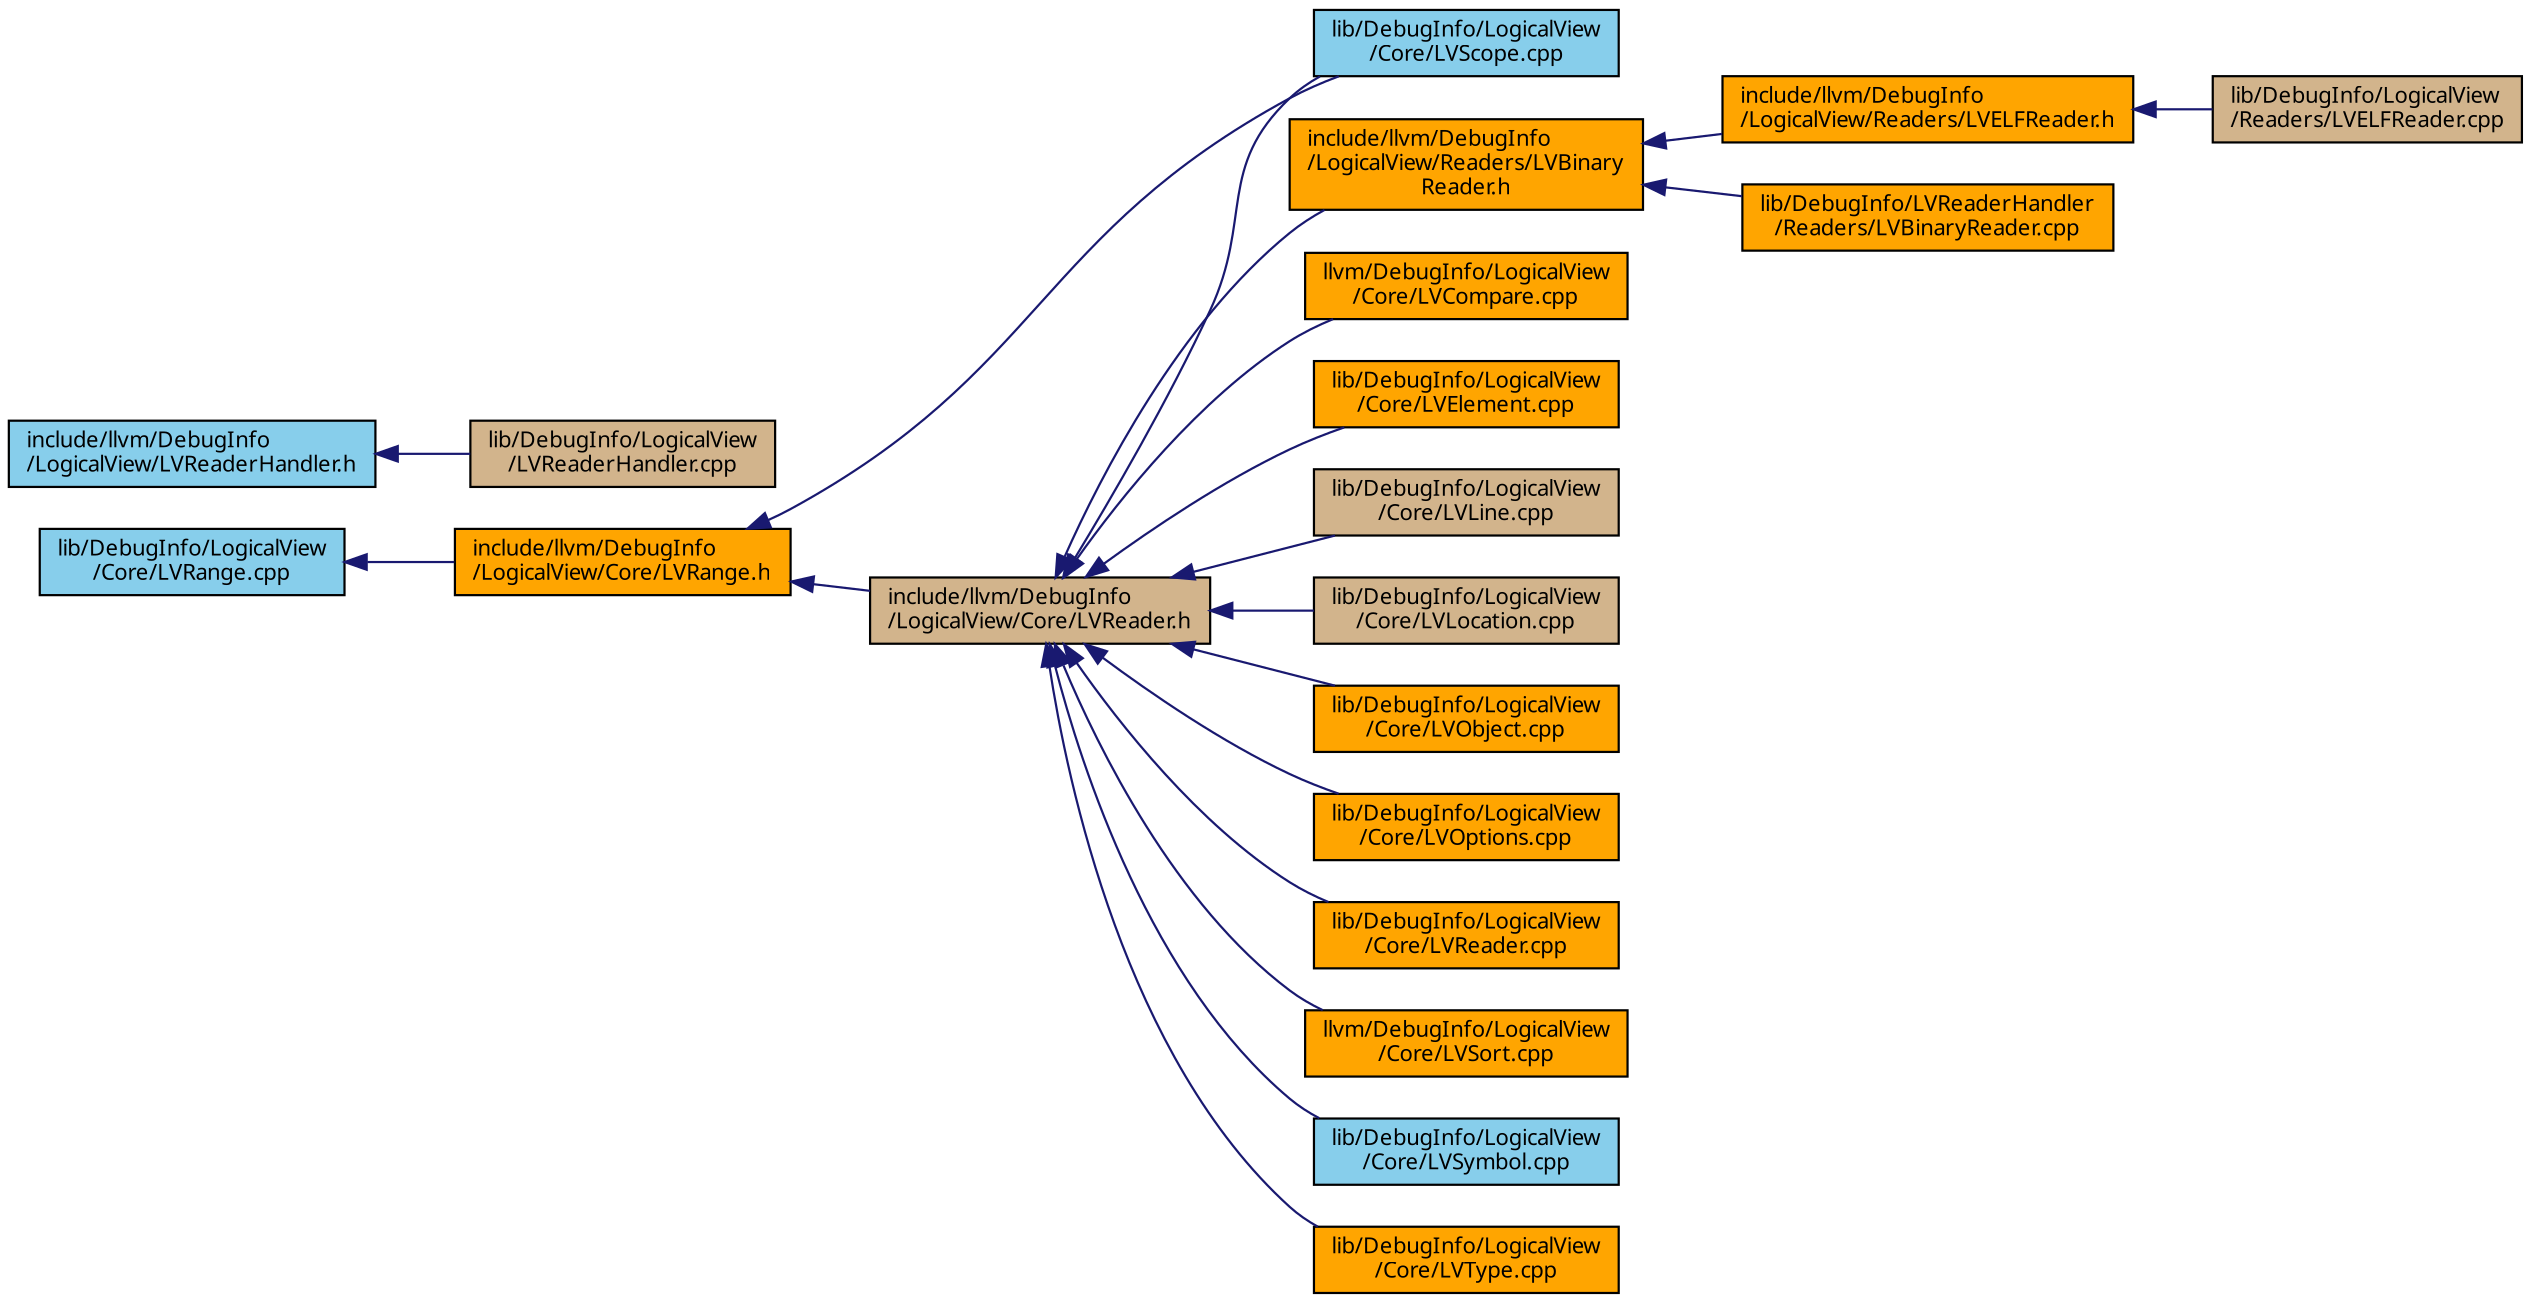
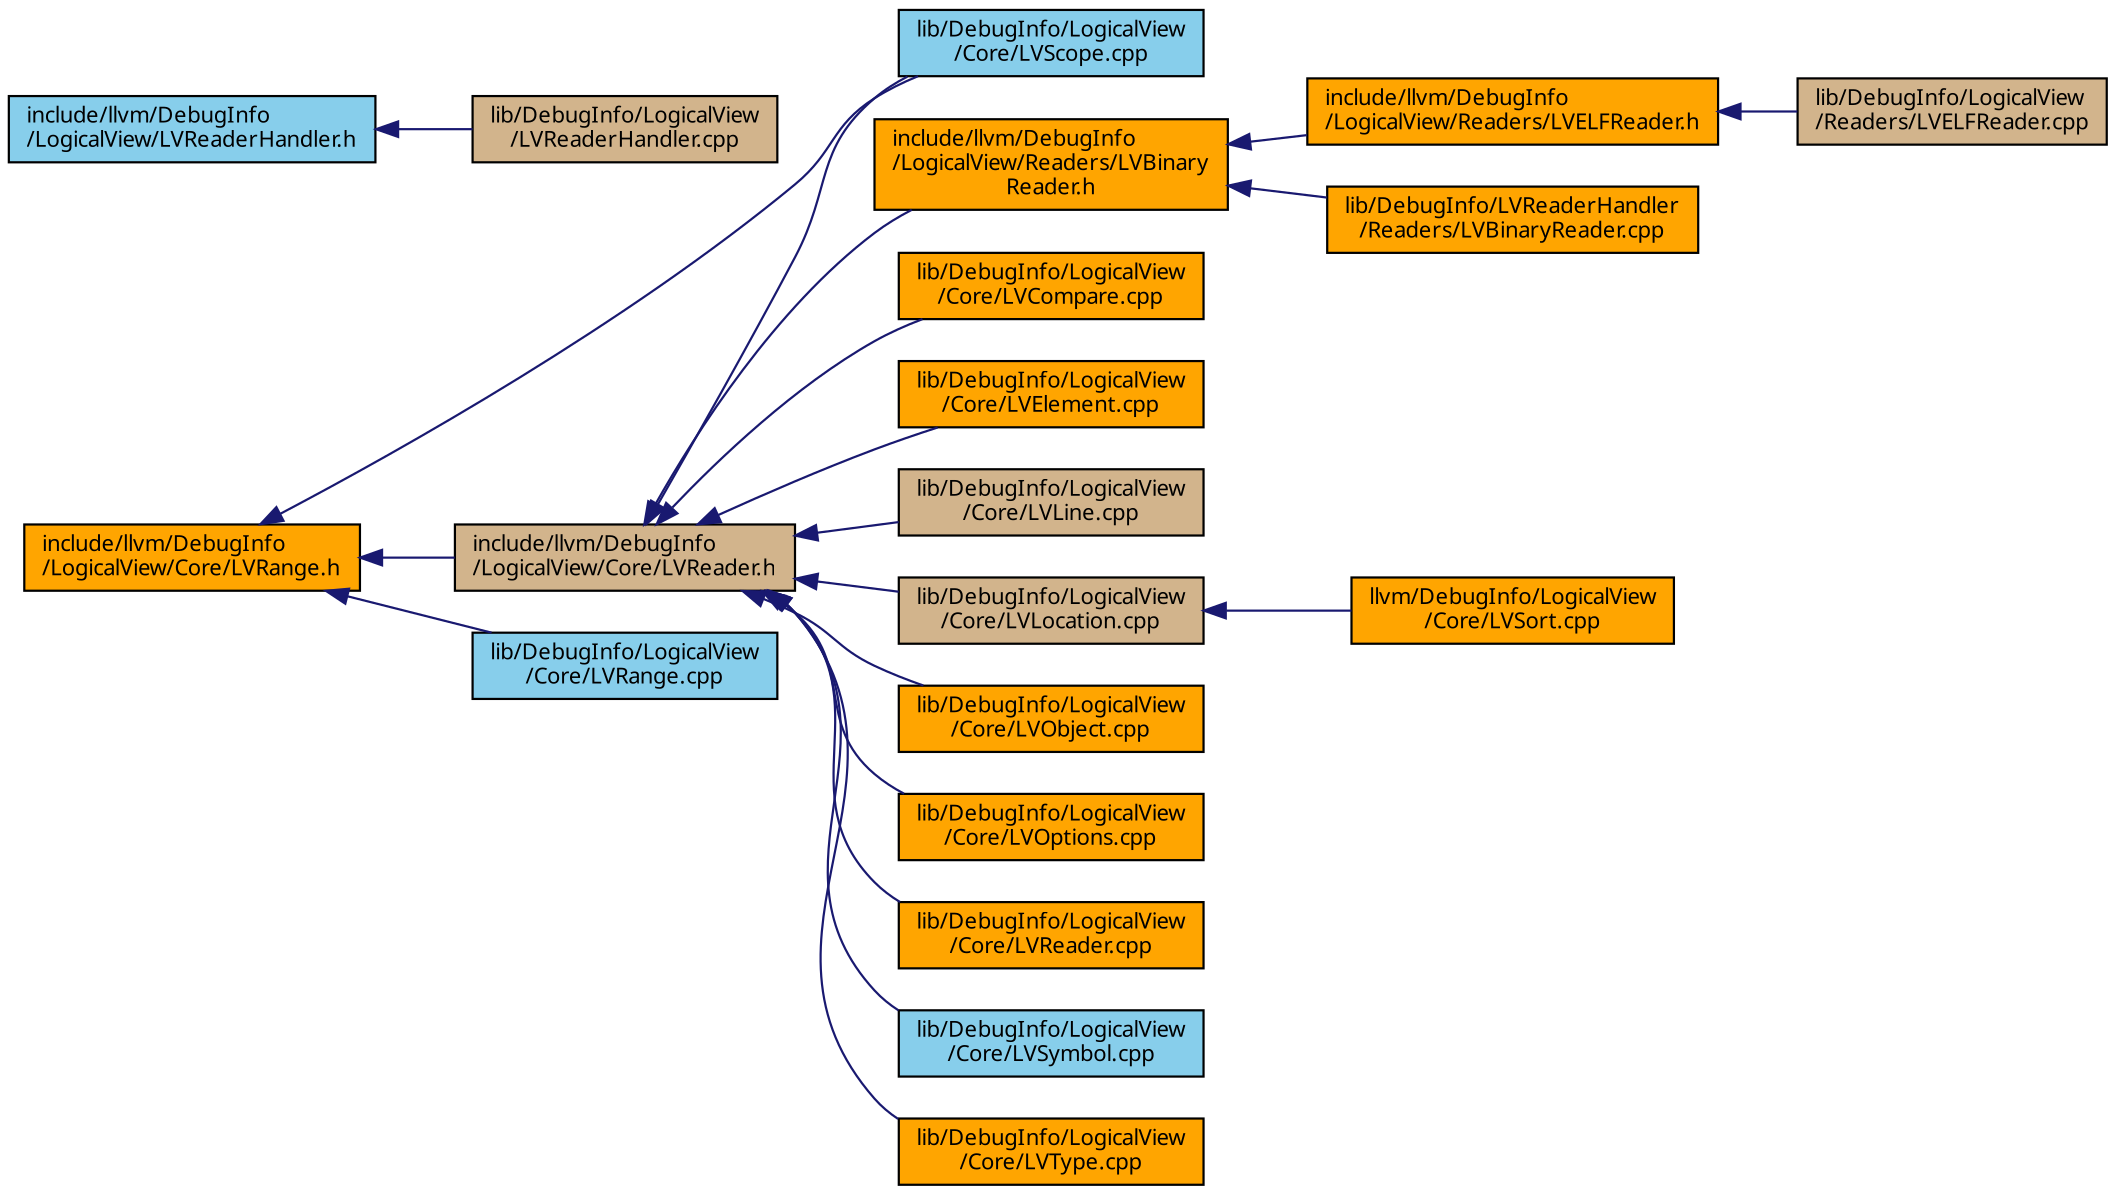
(1466, 286) -> (1051, 286)
(411, 562) -> (420, 615)
(1168, 858) -> (1289, 611)
